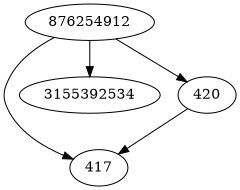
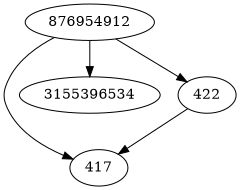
(90, 22) -> (90, 22)
(90, 95) -> (90, 95)
(207, 95) -> (207, 95)
